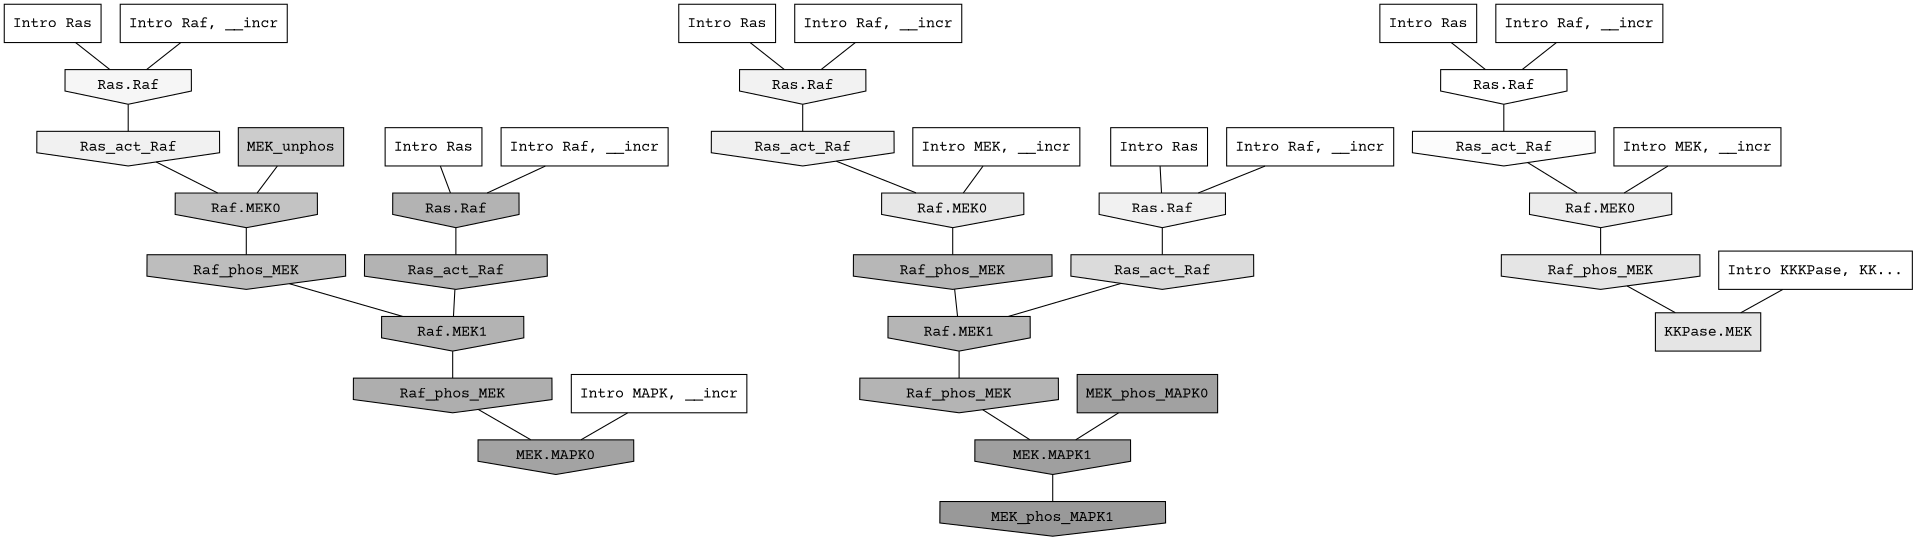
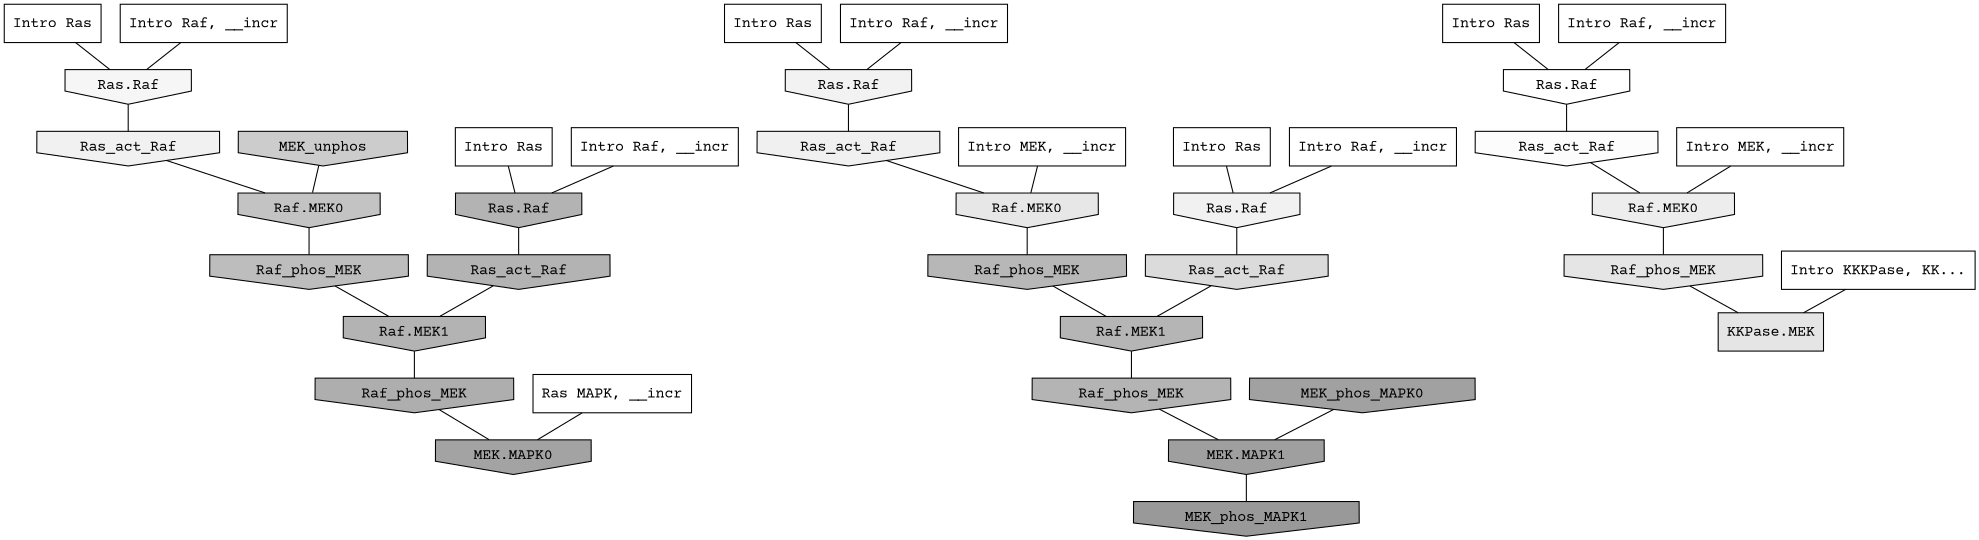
(291, 147) -> (323, 147)
(659, 394) -> (612, 394)
(1147, 394) -> (1362, 394)
